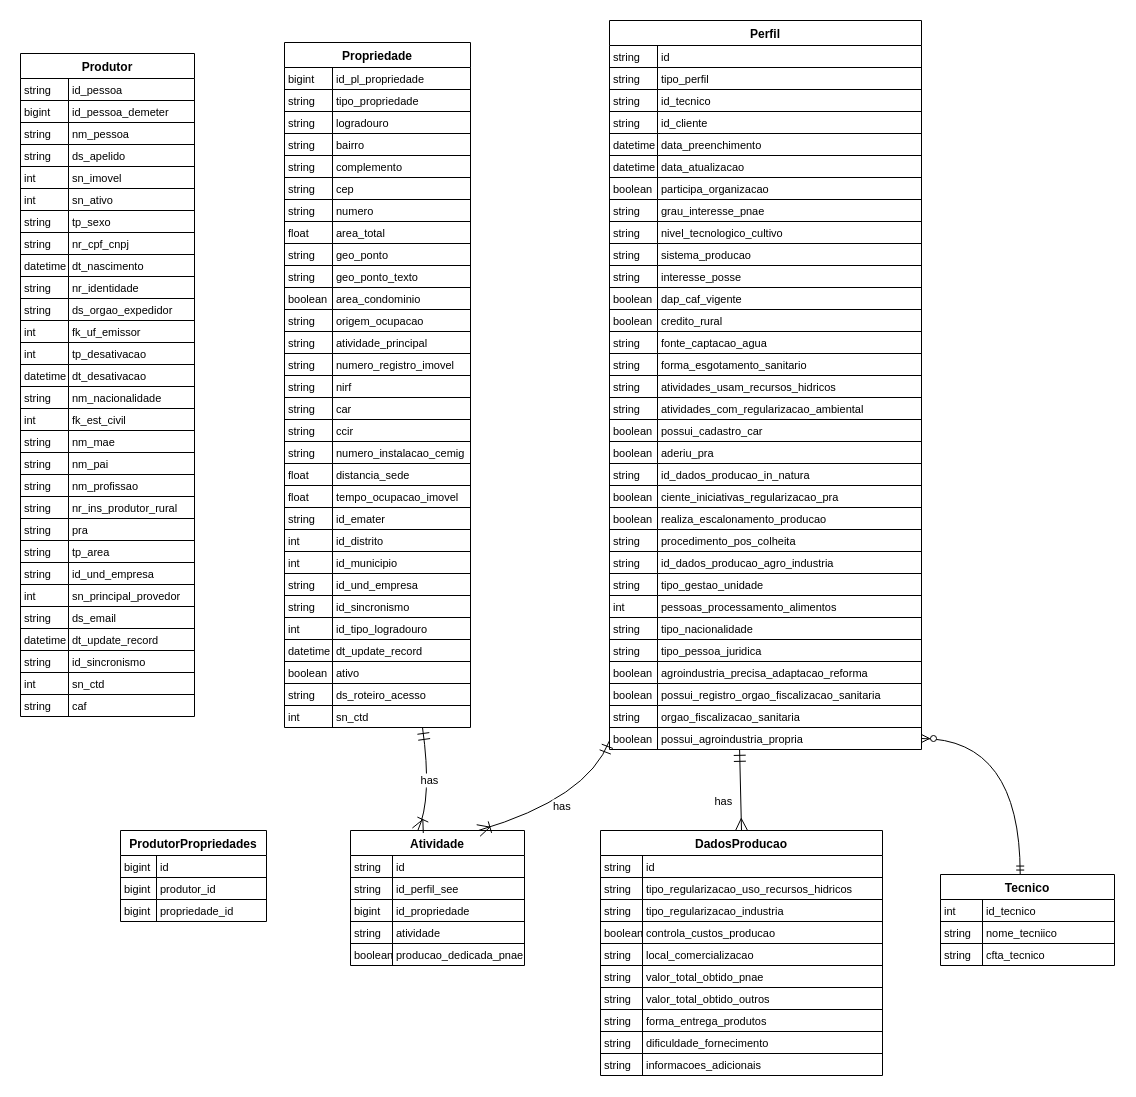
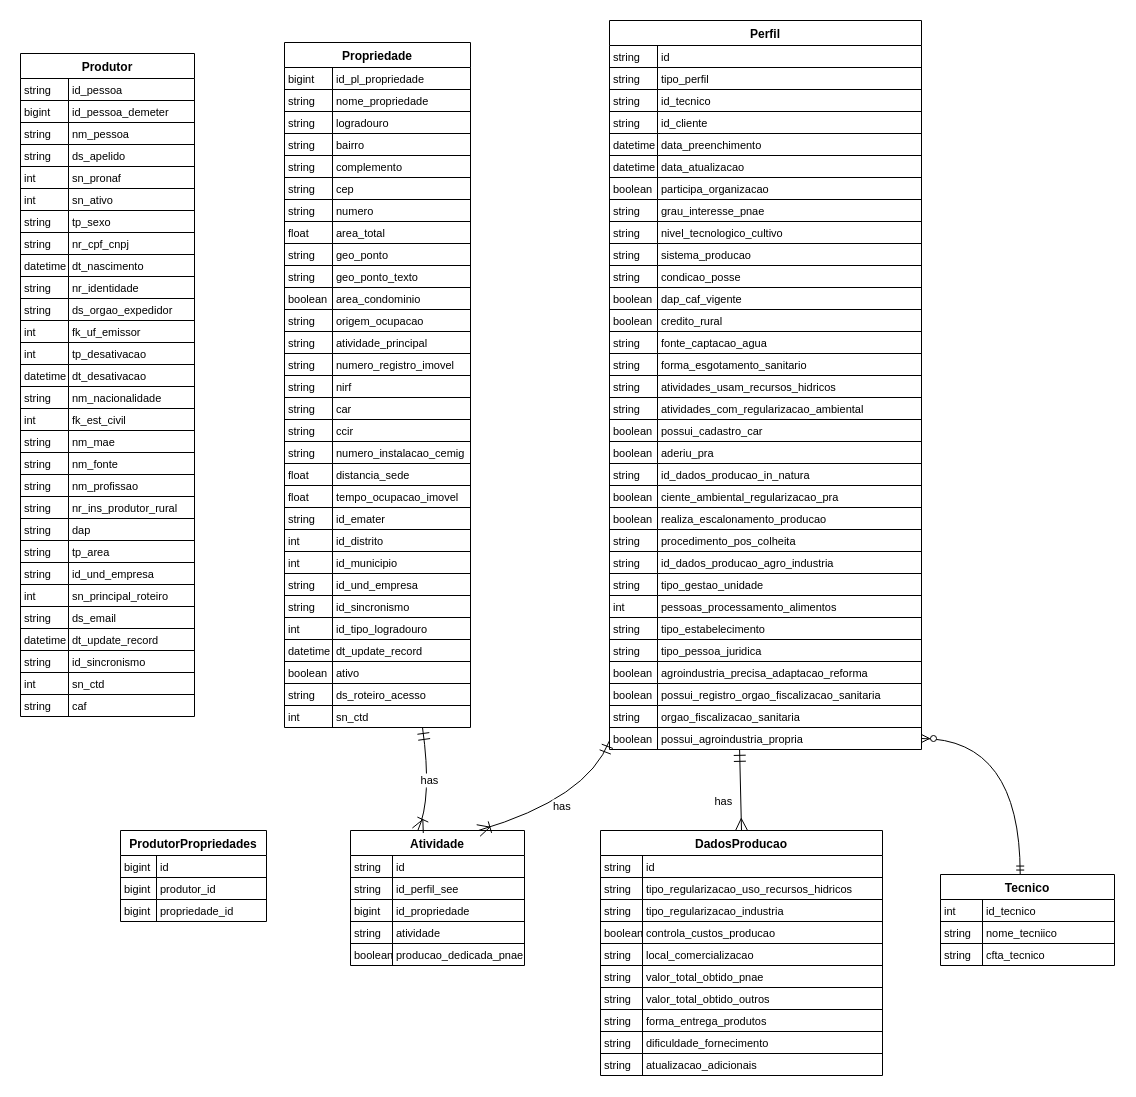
(382, 101) -> (384, 101)
(97, 178) -> (100, 178)
(706, 277) -> (703, 277)
(89, 464) -> (97, 464)
(762, 497) -> (759, 497)
(81, 530) -> (81, 530)
(132, 596) -> (128, 596)
(711, 629) -> (718, 629)
(708, 1065) -> (707, 1065)
